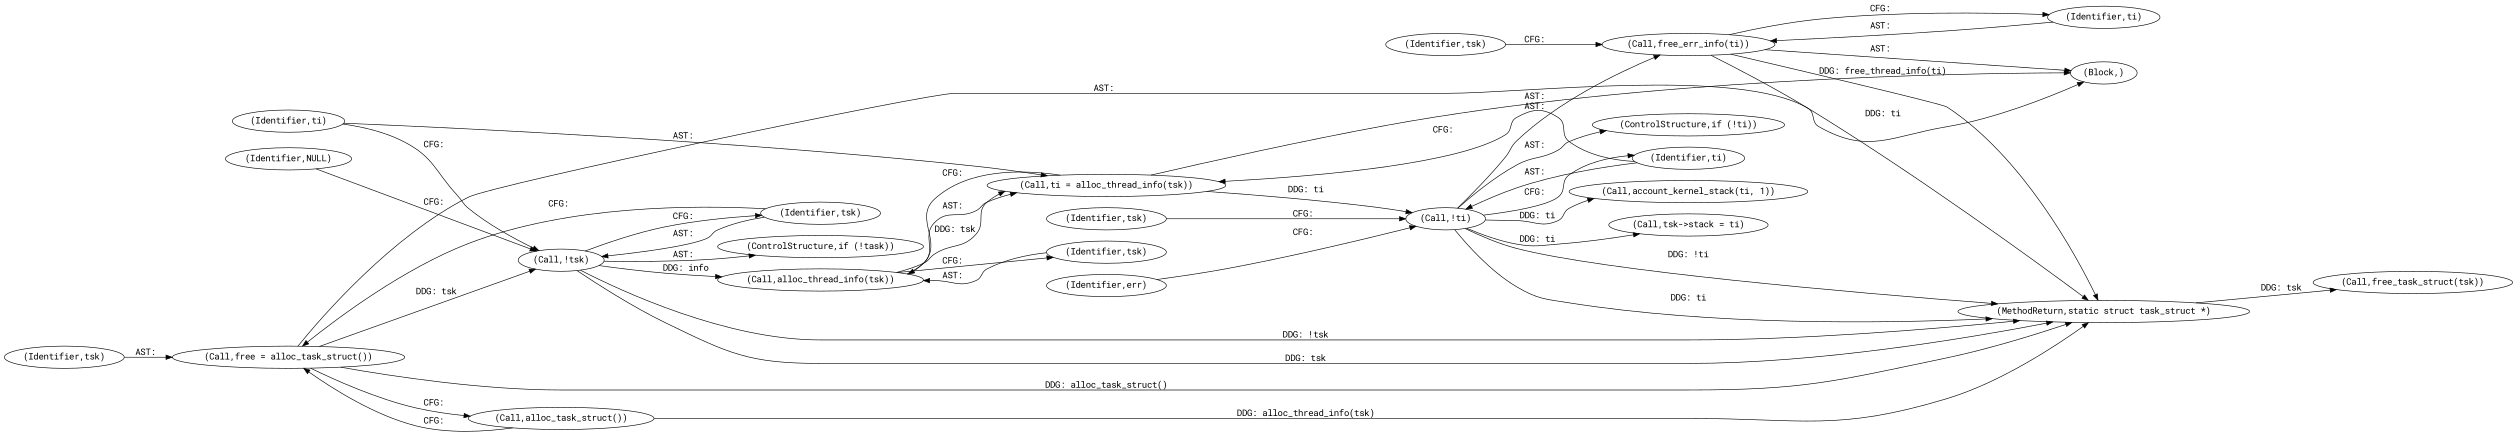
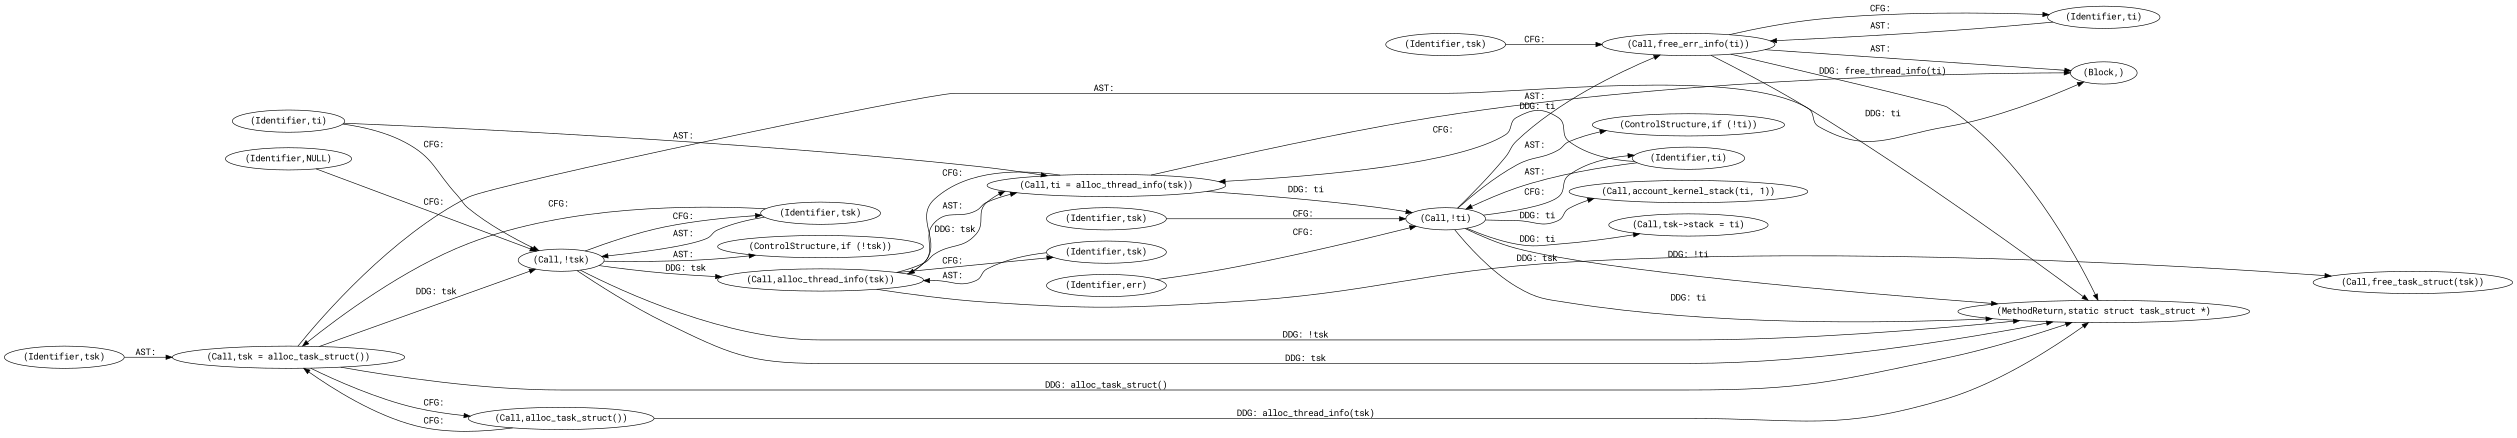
(1537, 107) -> (1537, 107)
(821, 247) -> (821, 247)
(686, 269) -> (686, 269)
(2263, 297) -> (1563, 263)
(289, 357) -> (289, 357)
